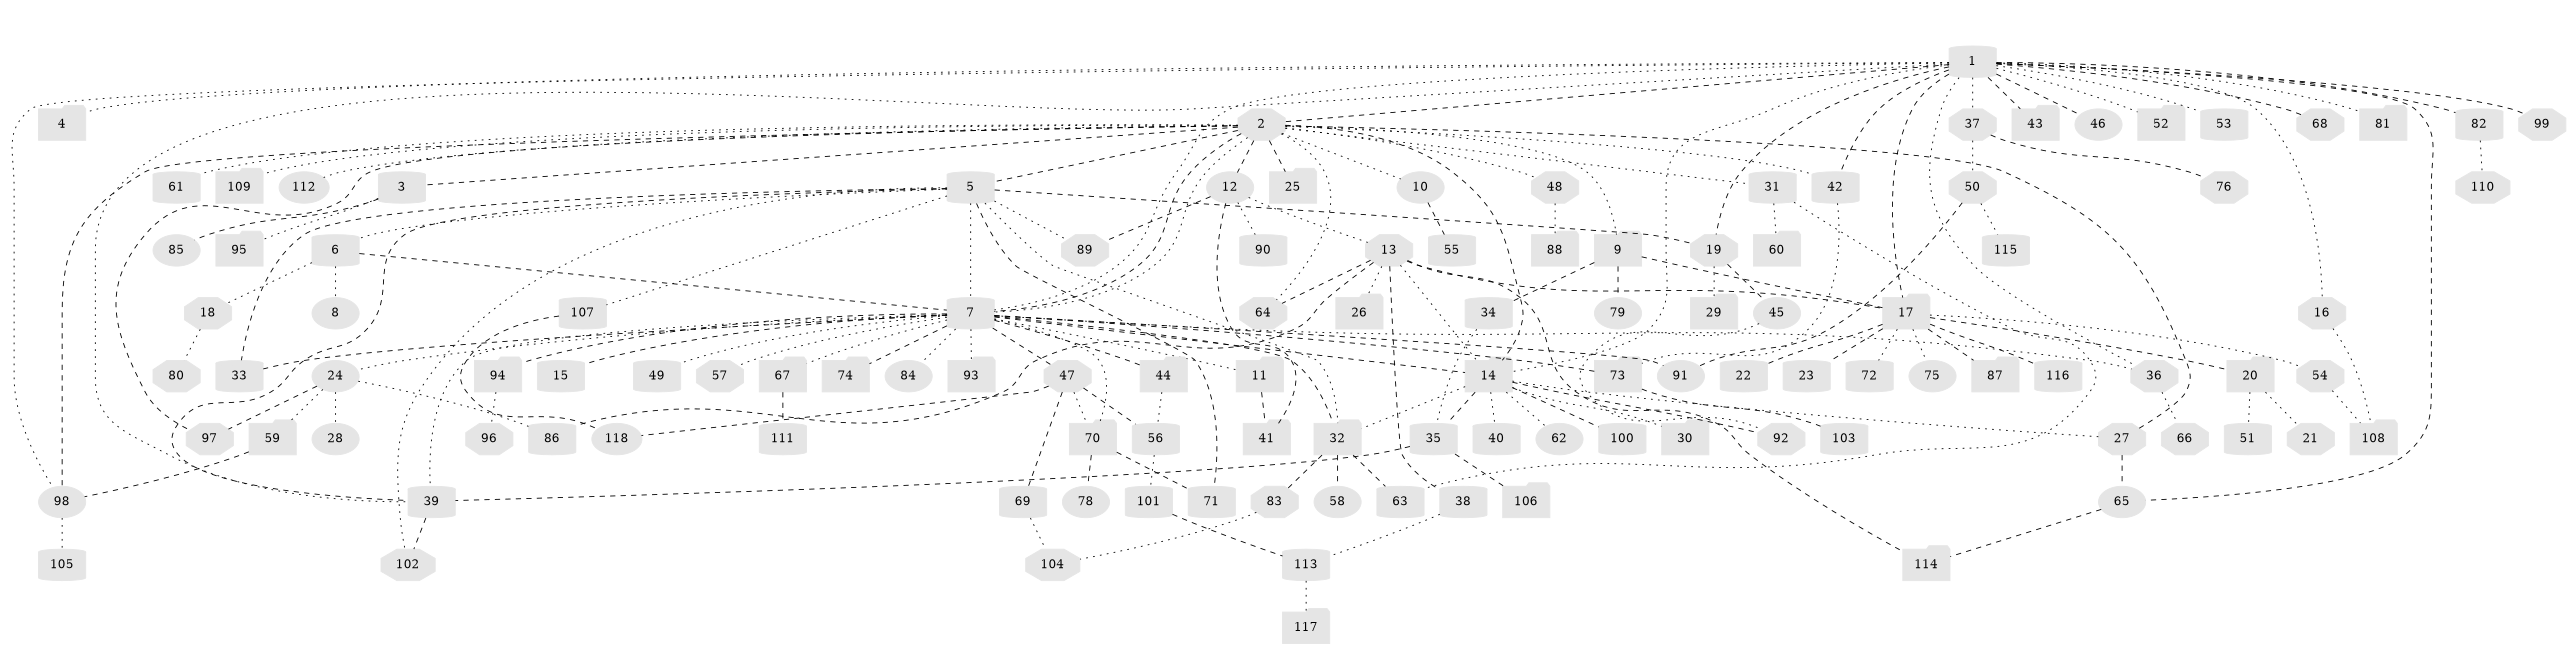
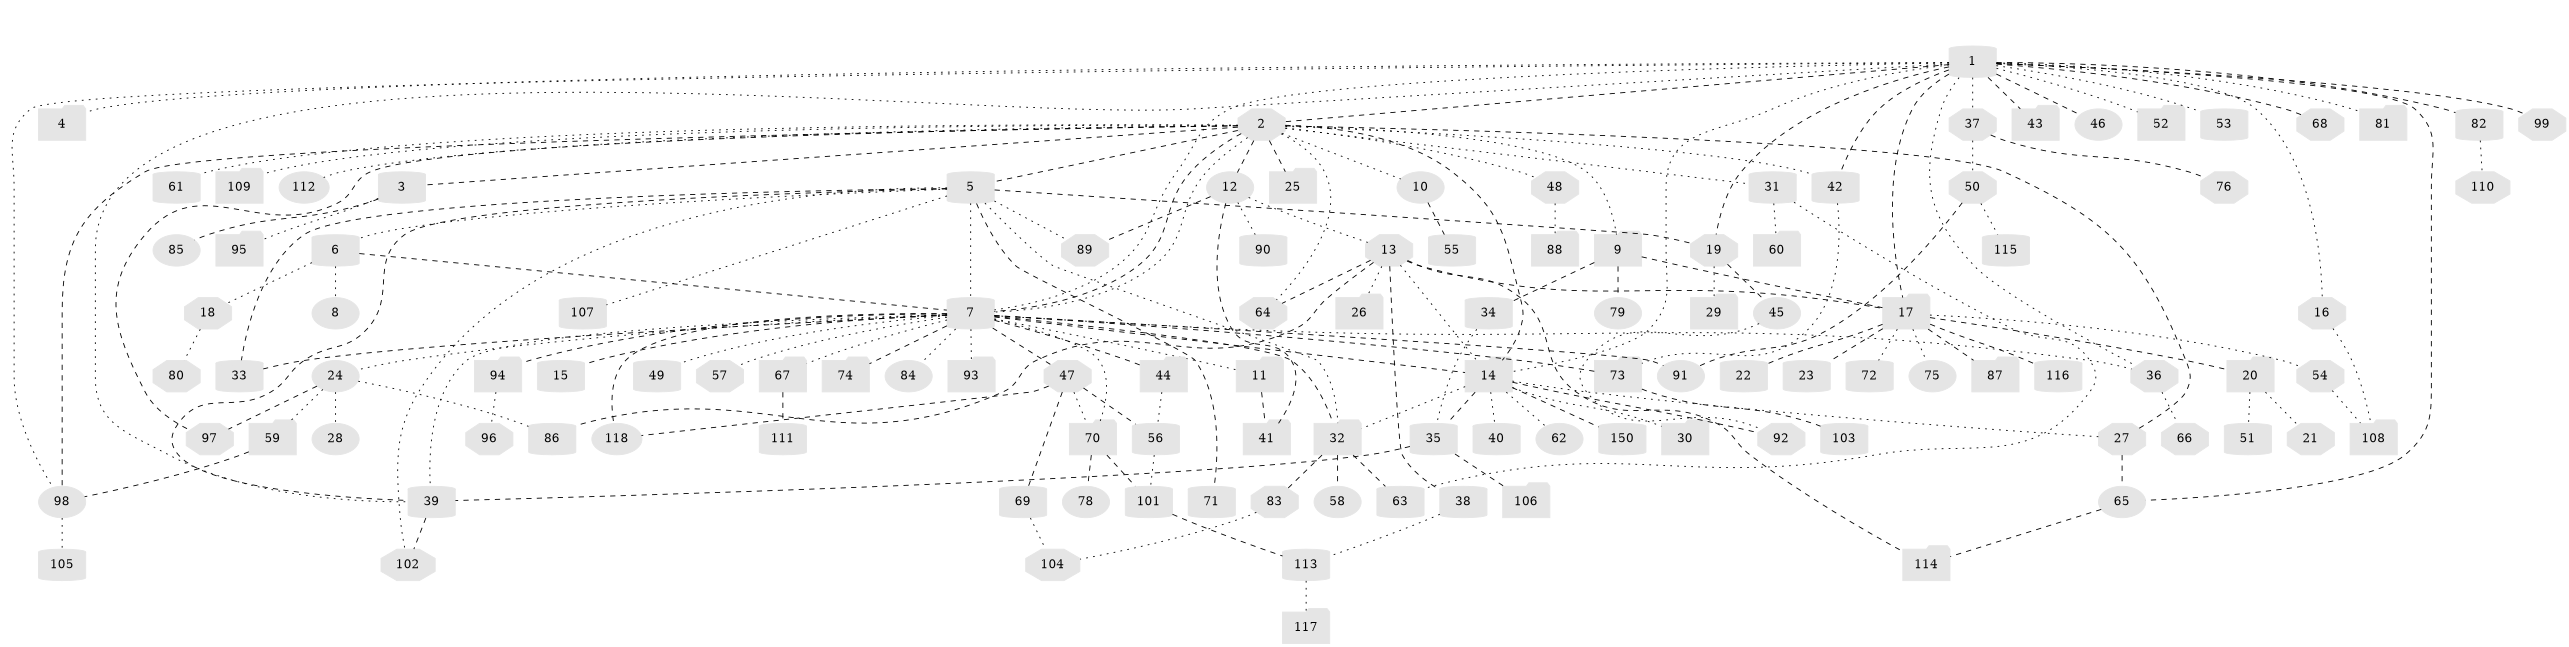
(467, 392) -> (672, 338)
(1622, 439) -> (1622, 439)
(1147, 468) -> (1120, 469)
